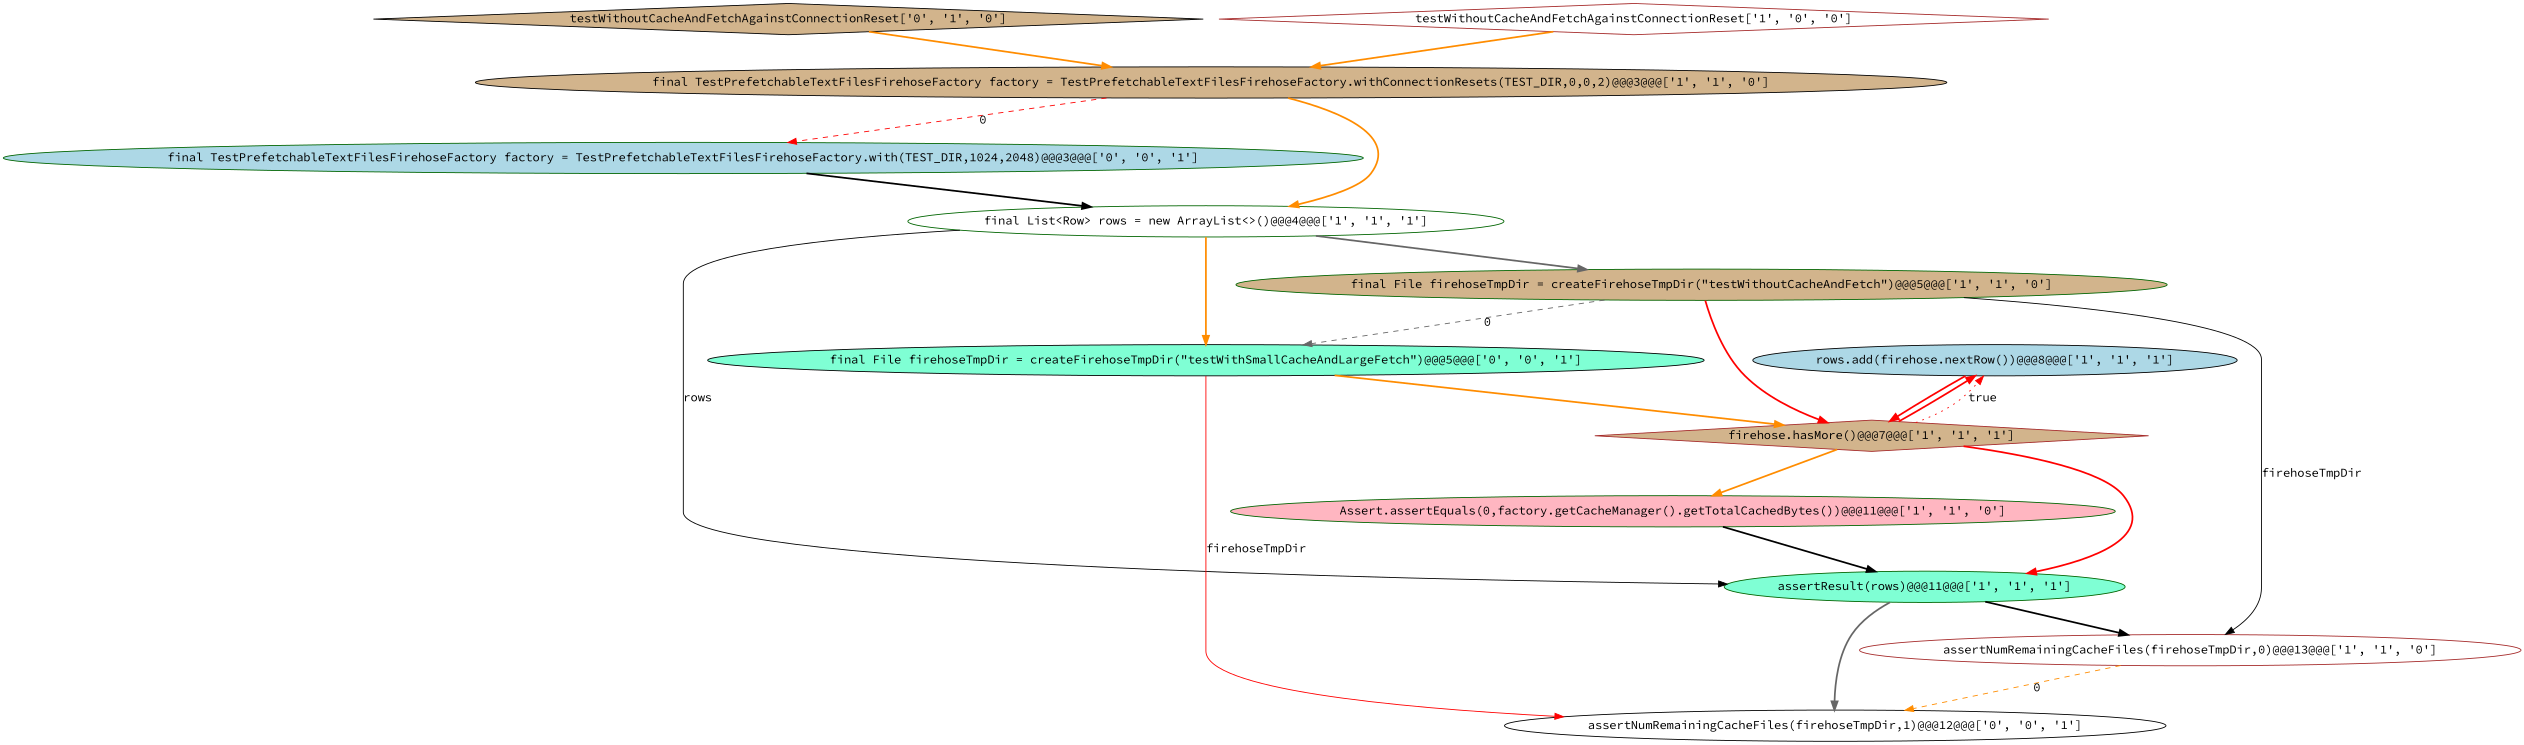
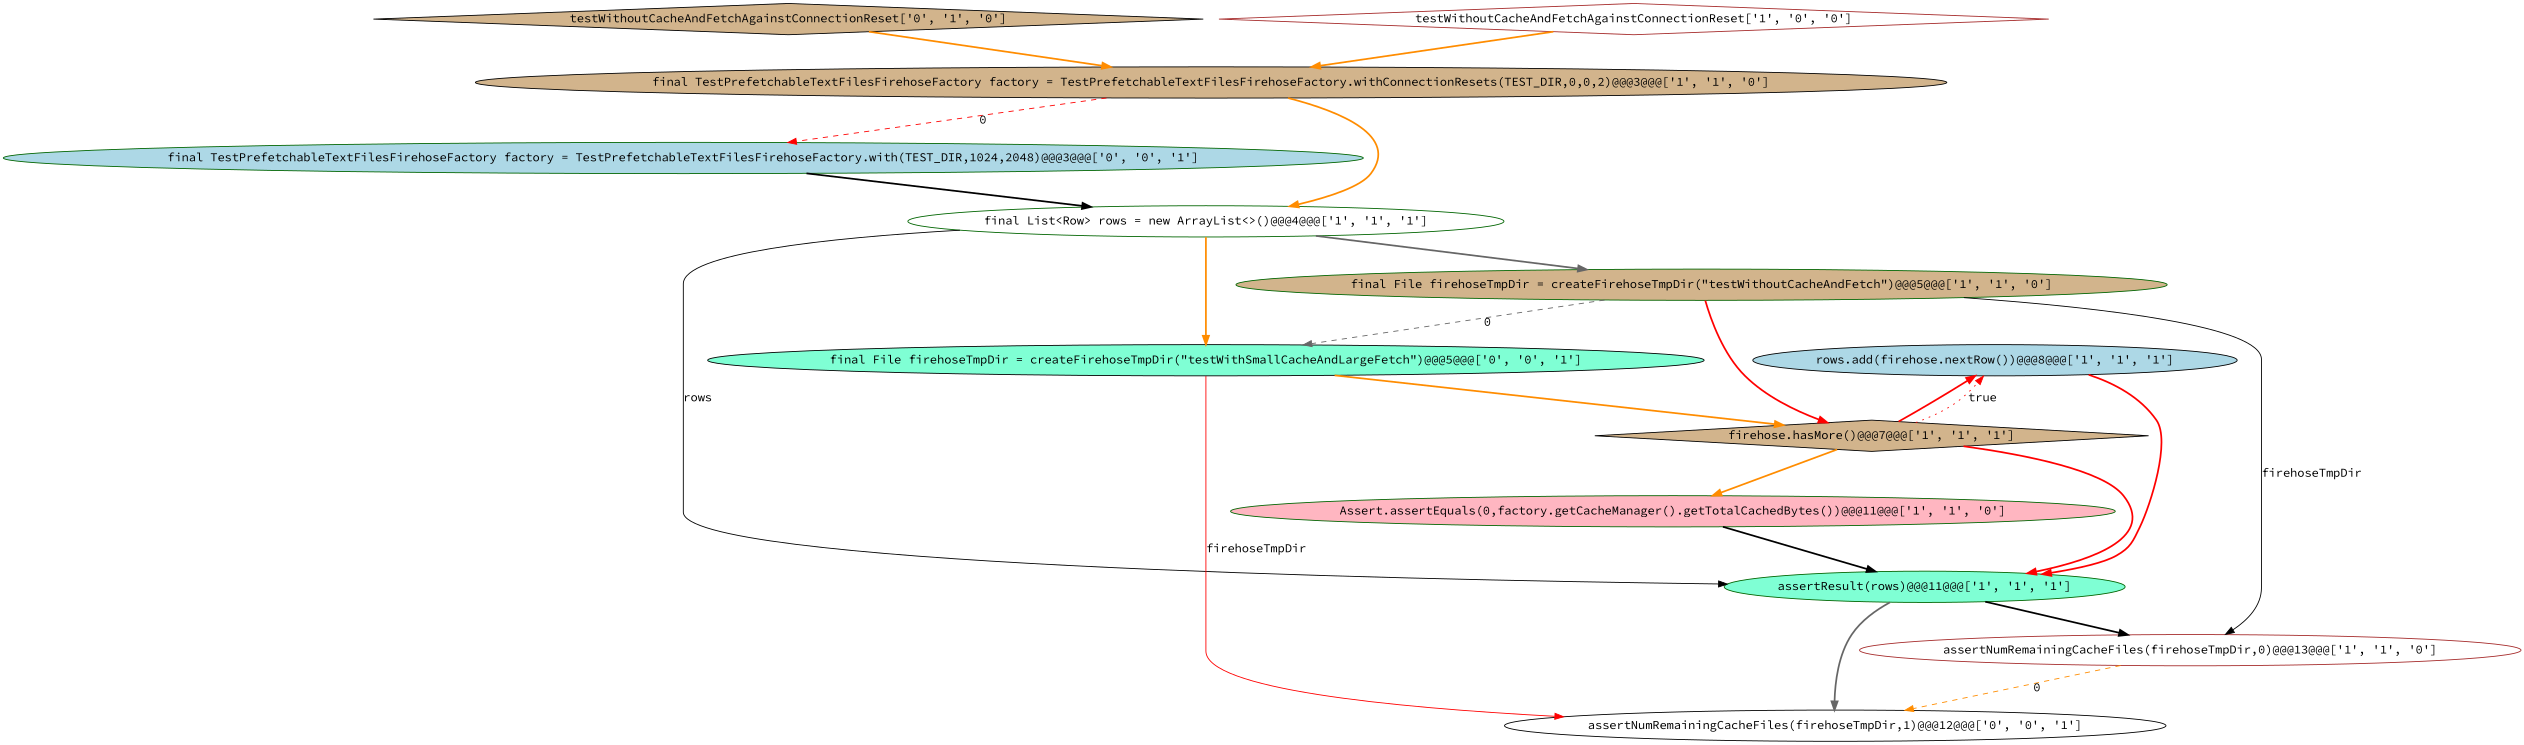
(1931, 396) -> (2155, 485)
(1872, 436) -> (1872, 436)
